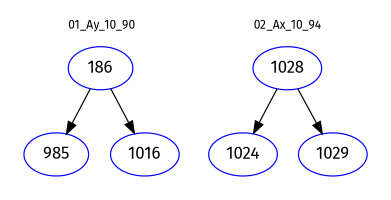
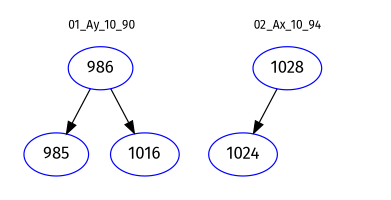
(101, 68) -> (101, 68)
(333, 154) -> none
